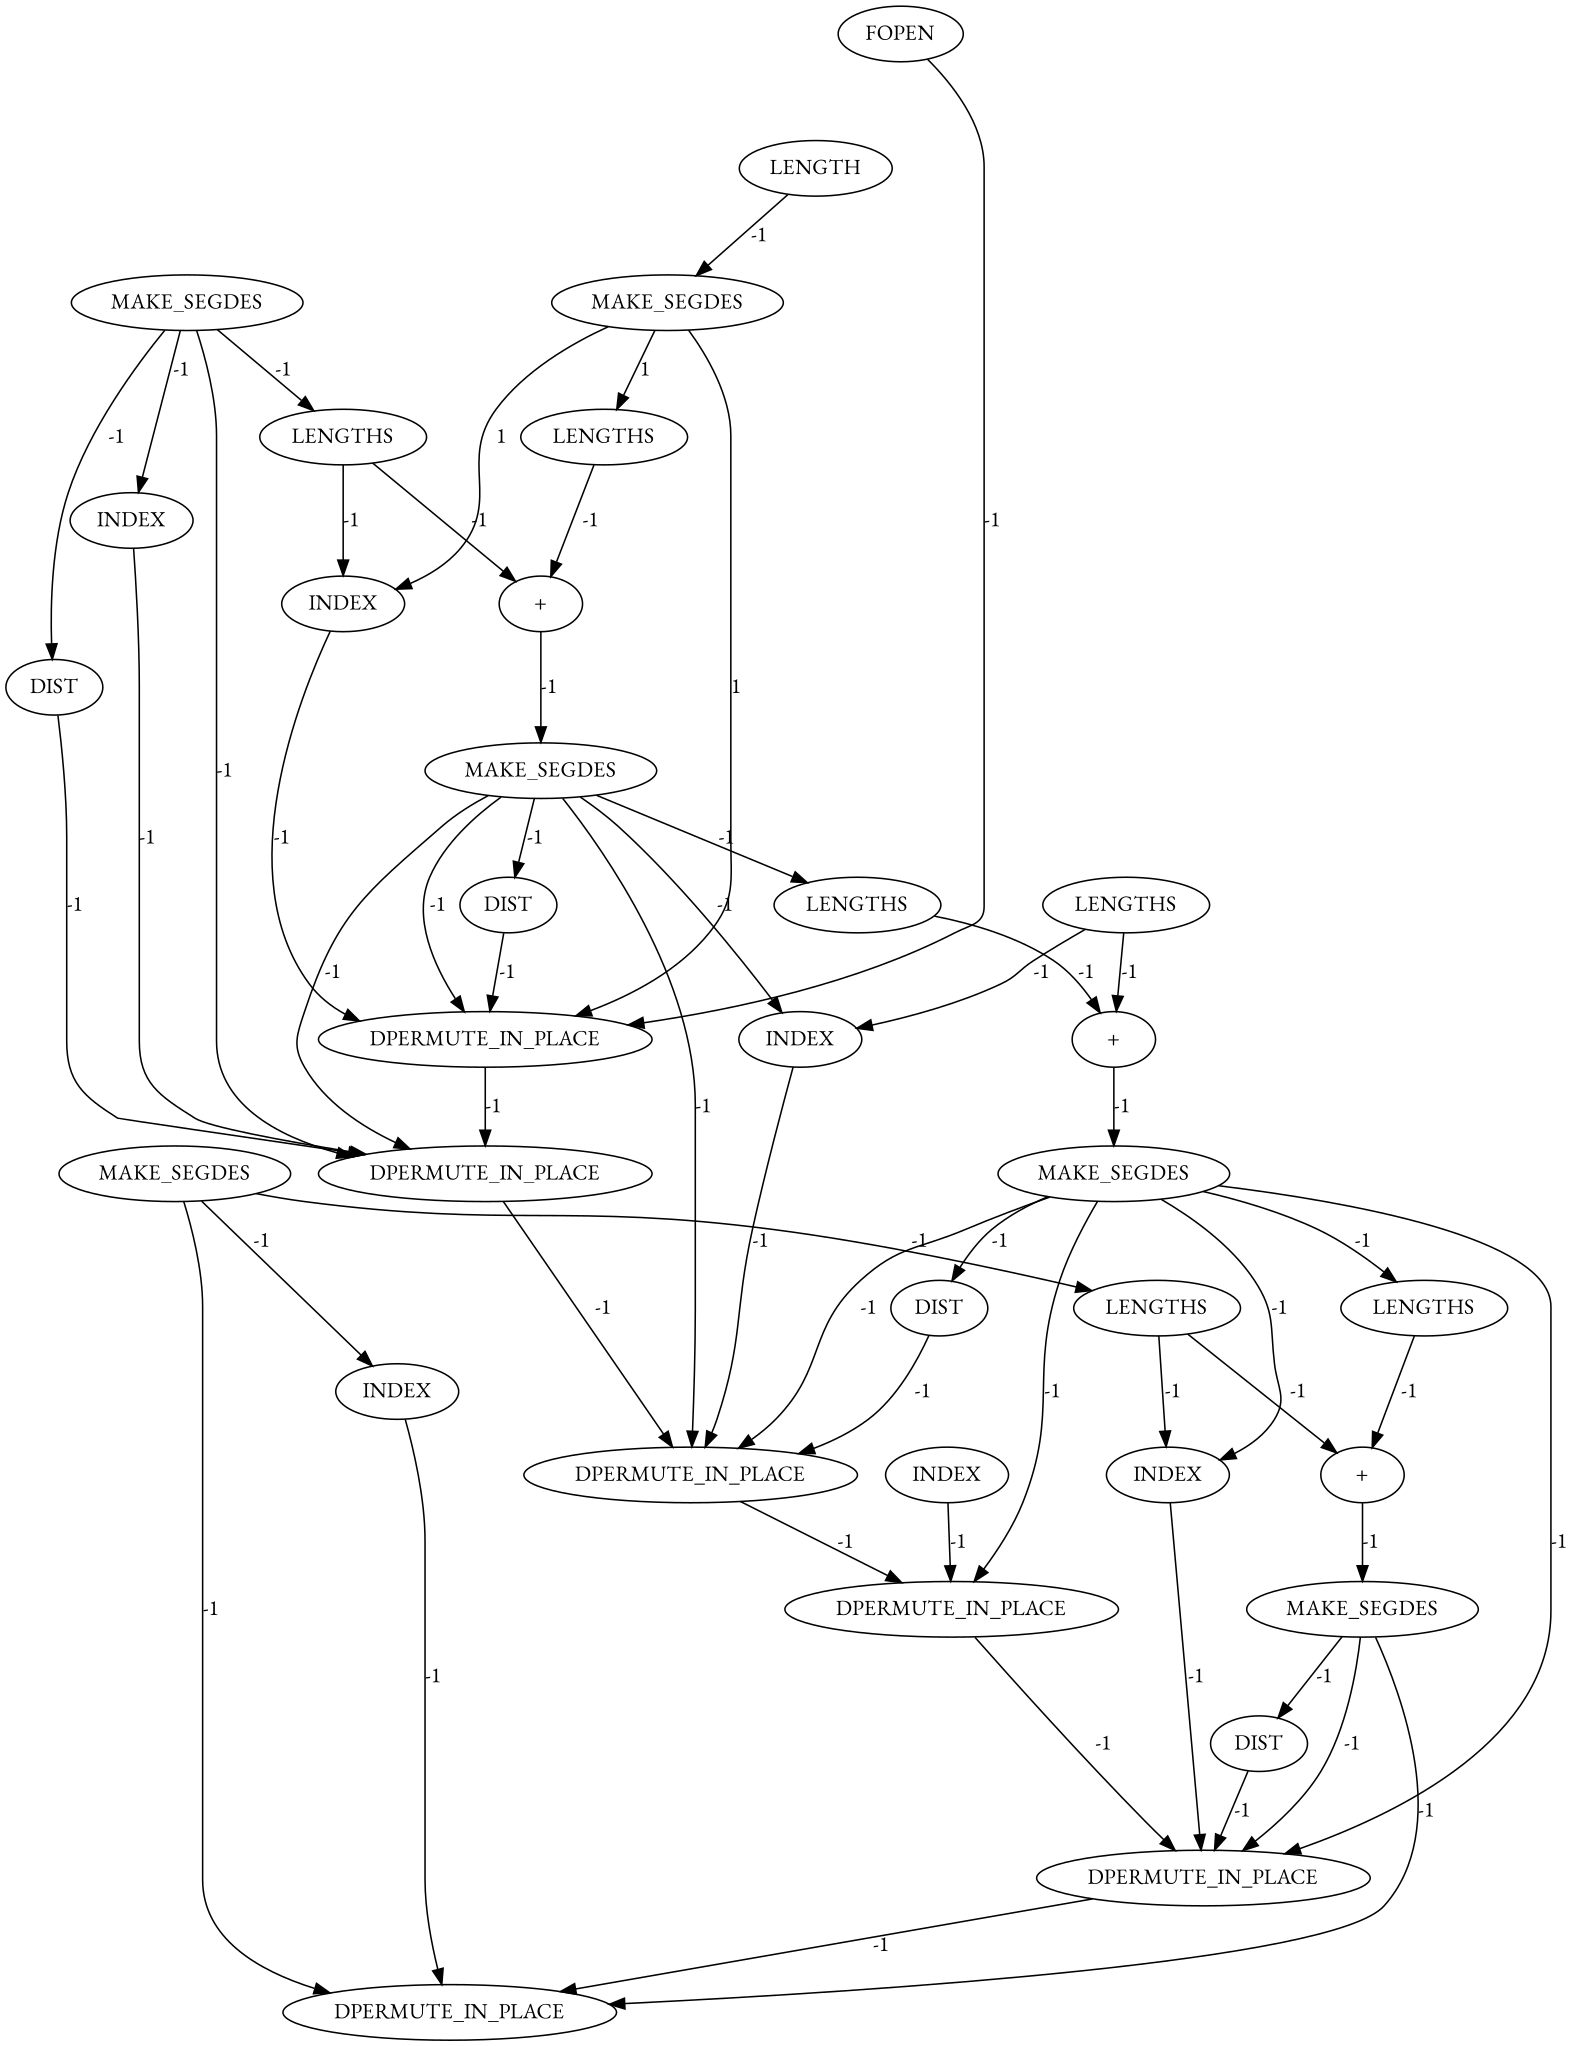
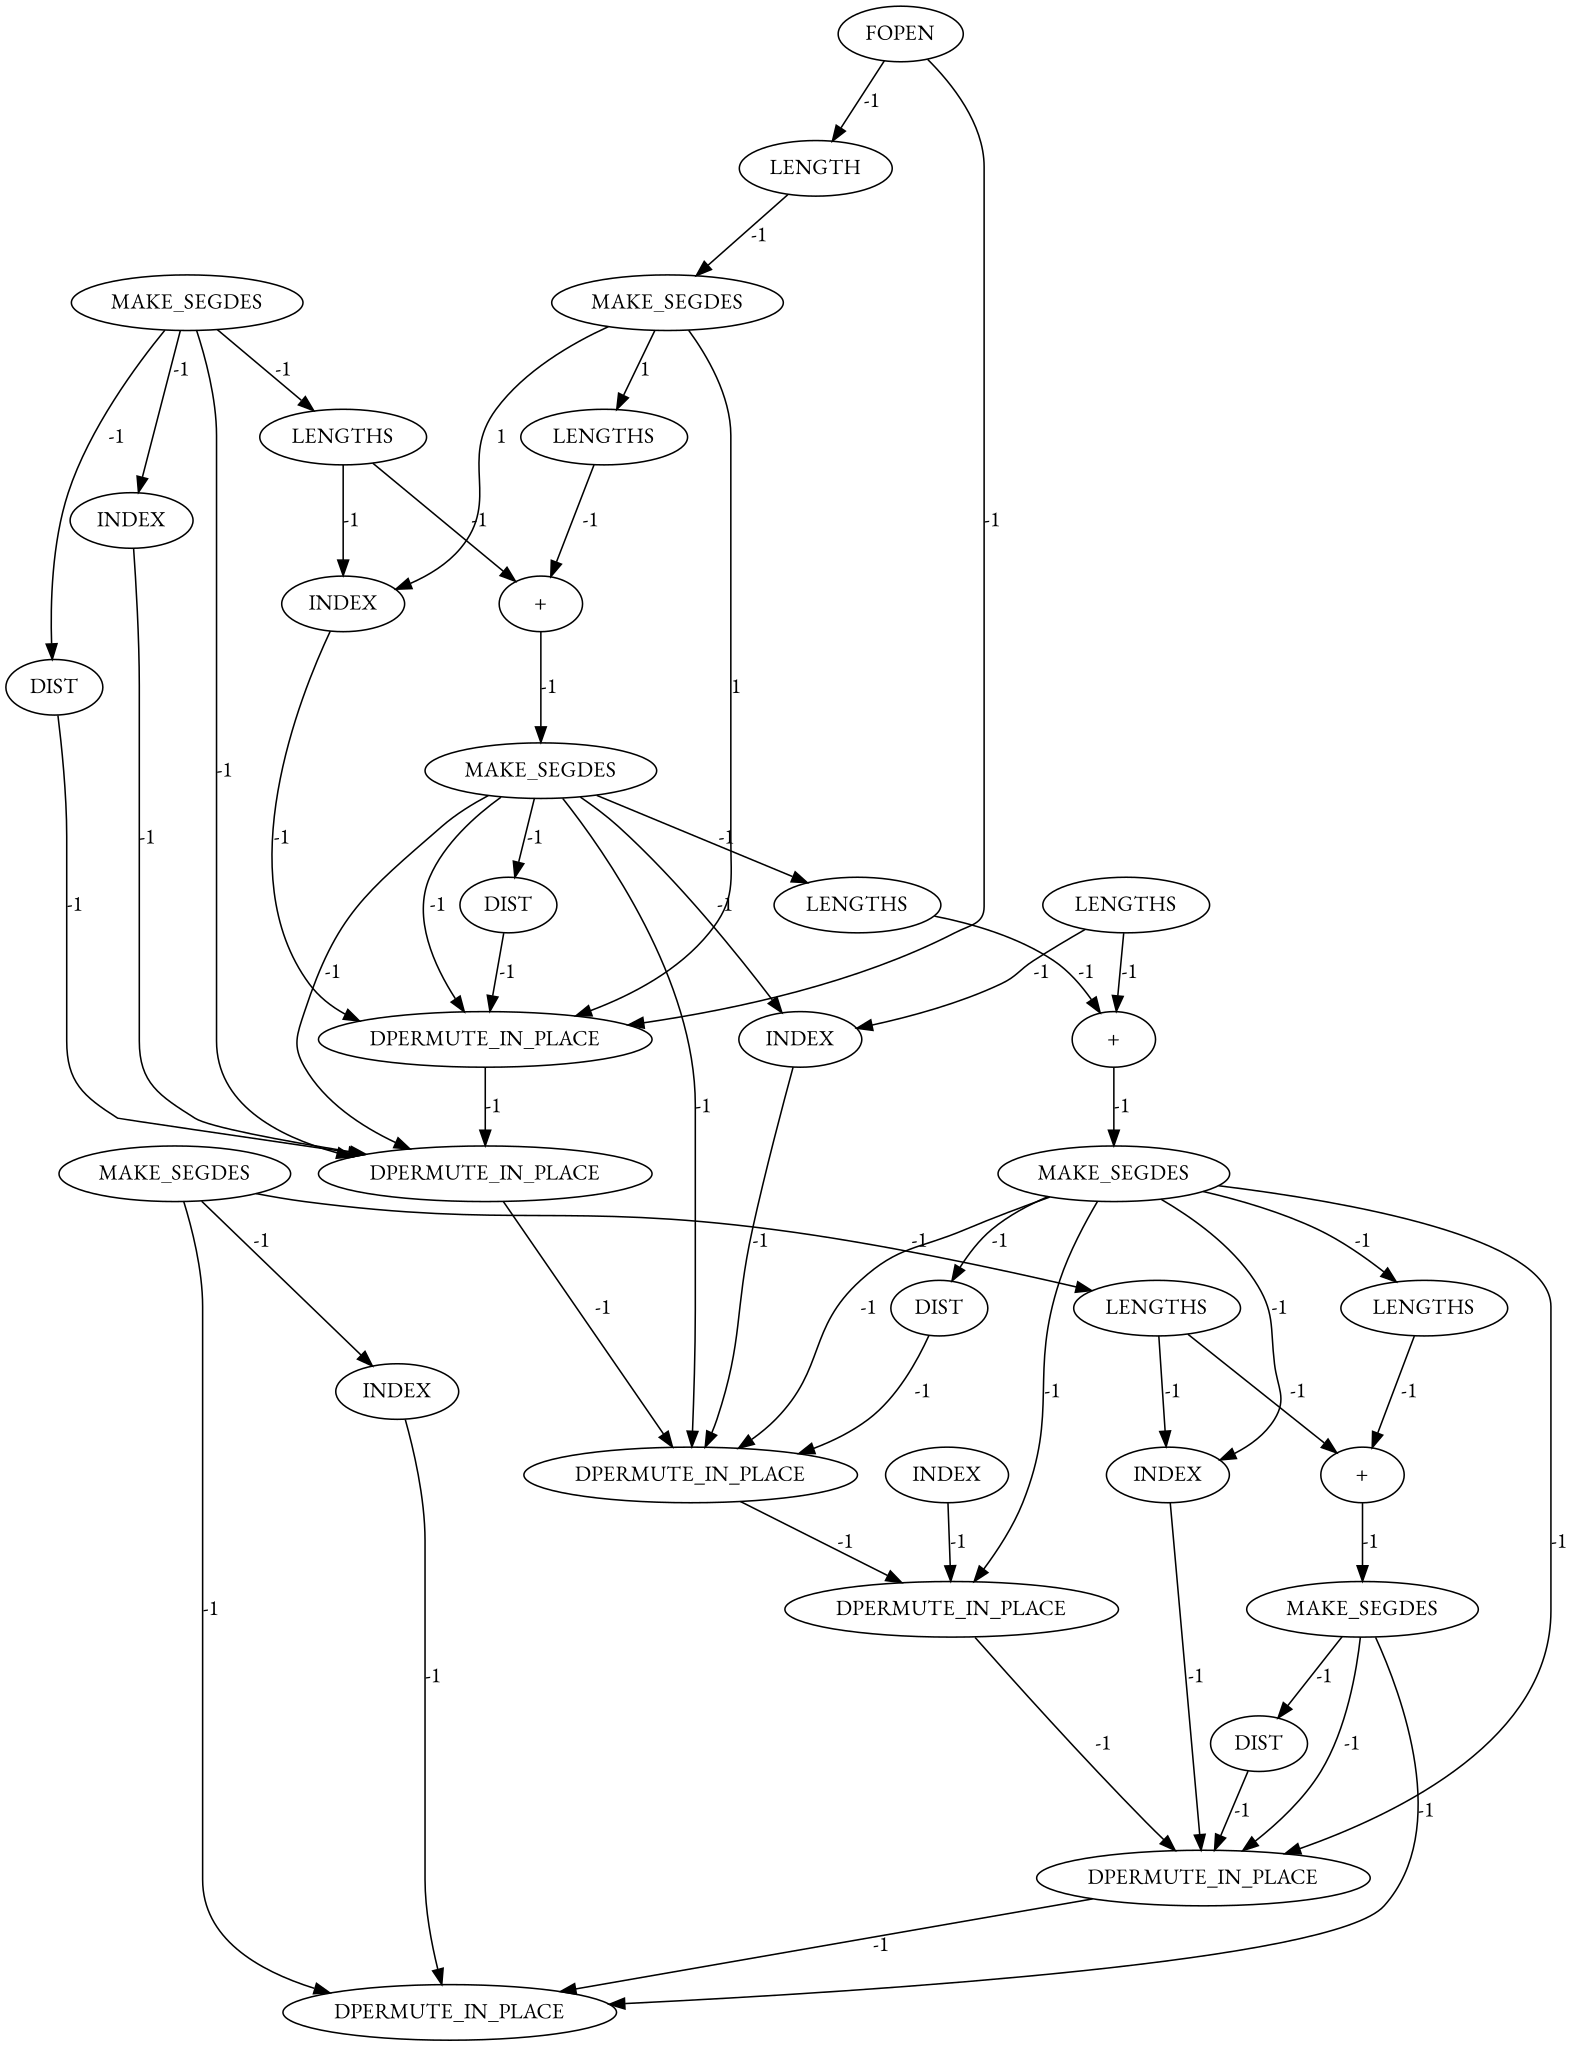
none -> (863, 94)
